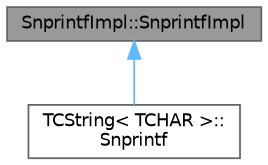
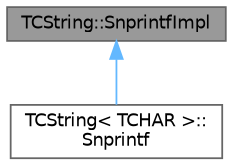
(134, 24) -> (116, 24)
